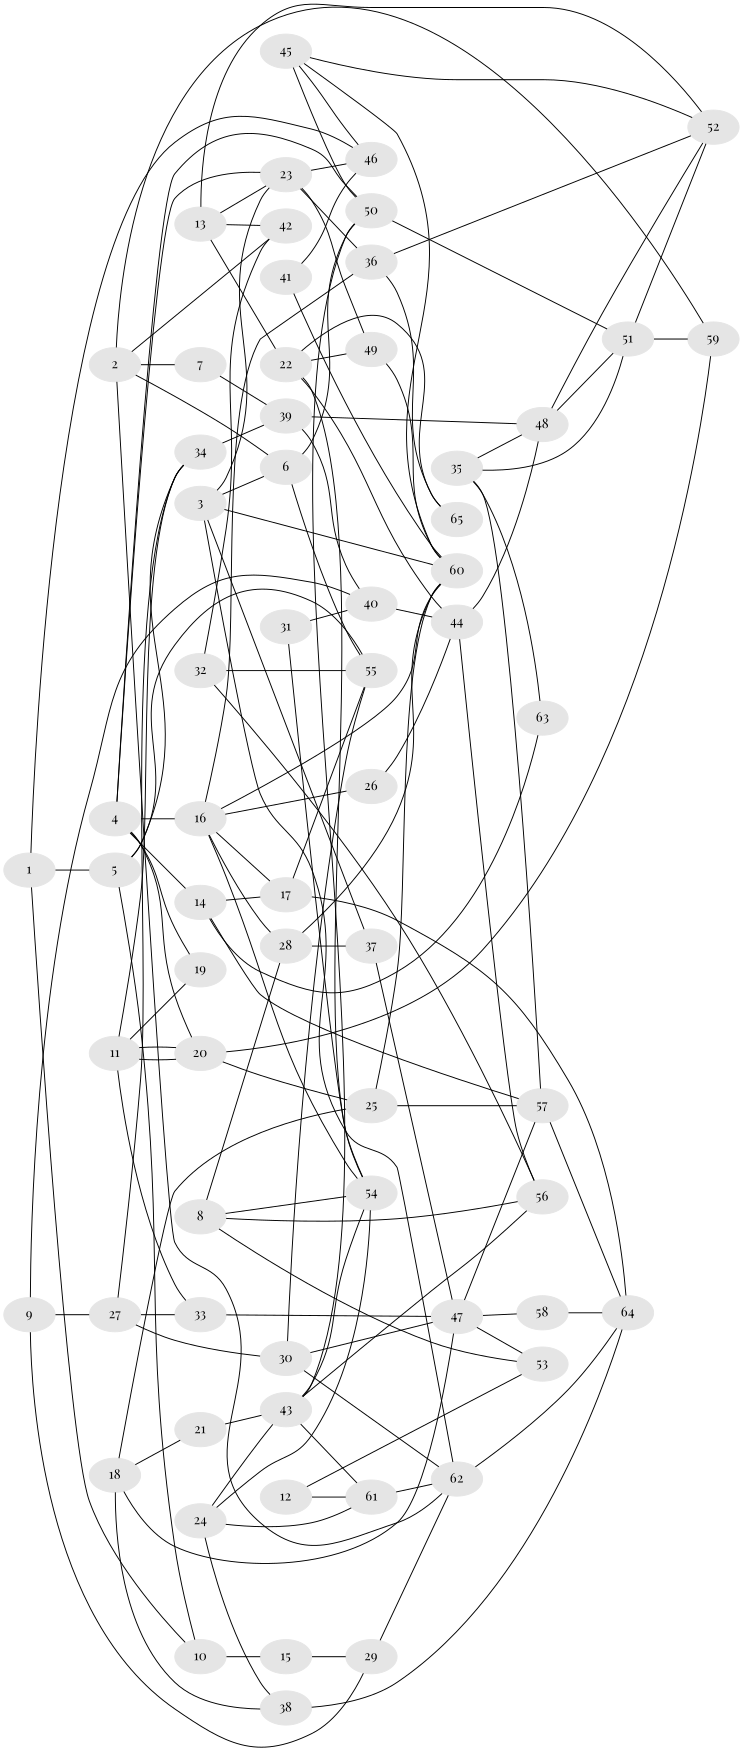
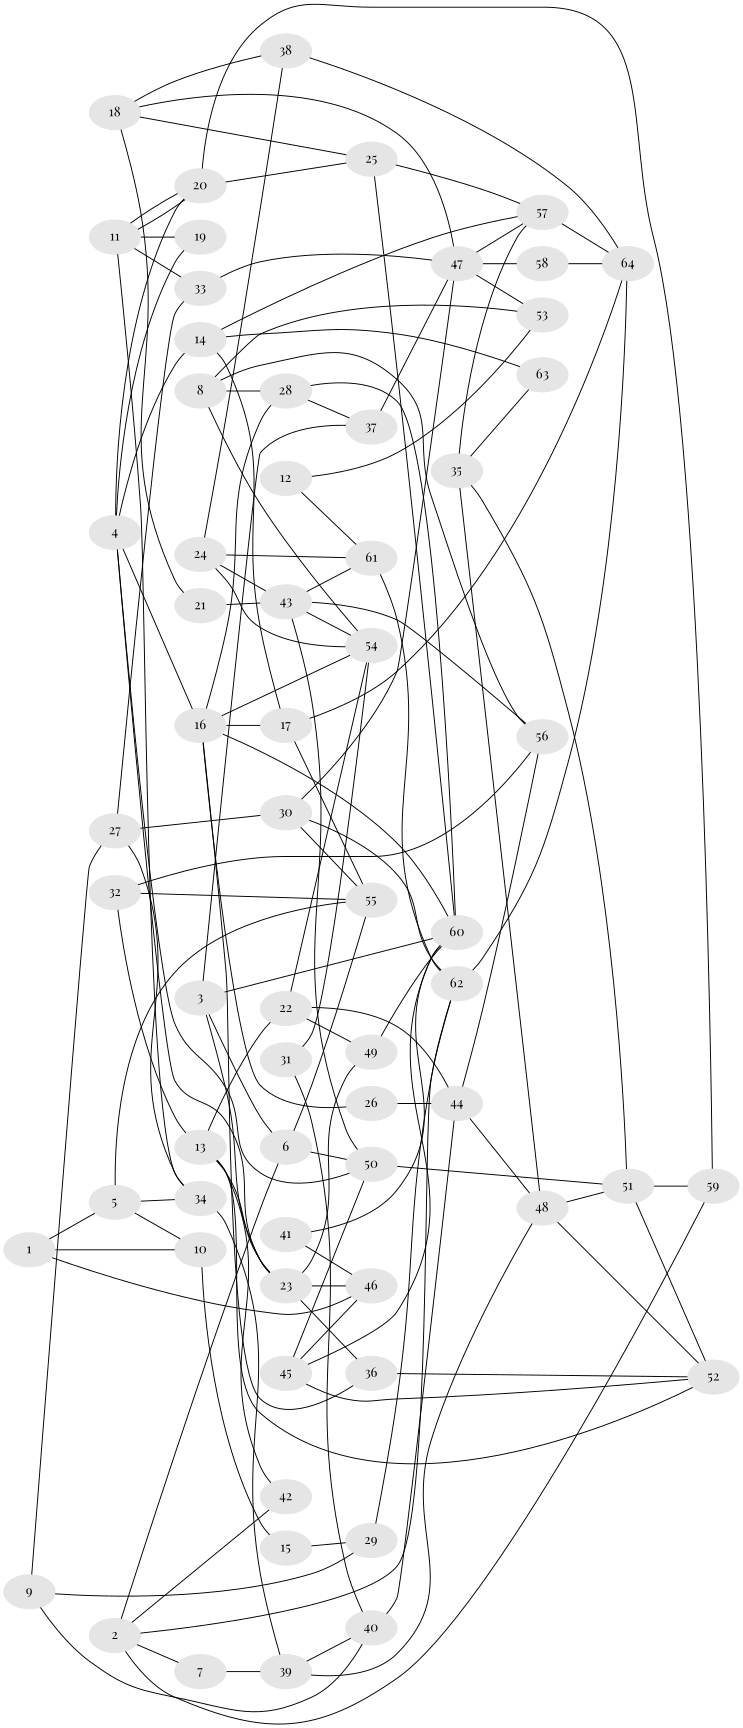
(231, 422) -> (138, 1014)
(457, 519) -> none
(320, 1048) -> none
